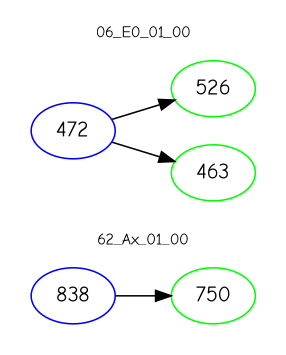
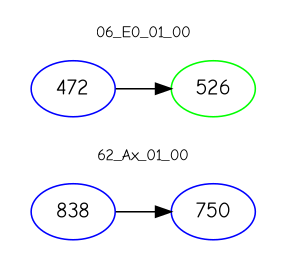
(213, 173) -> none
(213, 296) -> (213, 212)
